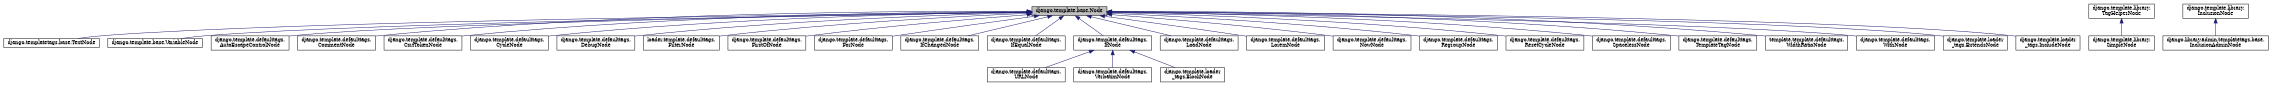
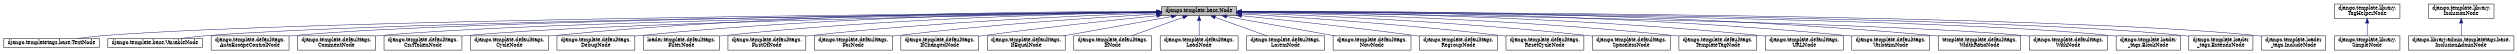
(1067, 60) -> (1556, 21)
(1155, 60) -> (1679, 17)
(1113, 61) -> (1699, 24)
